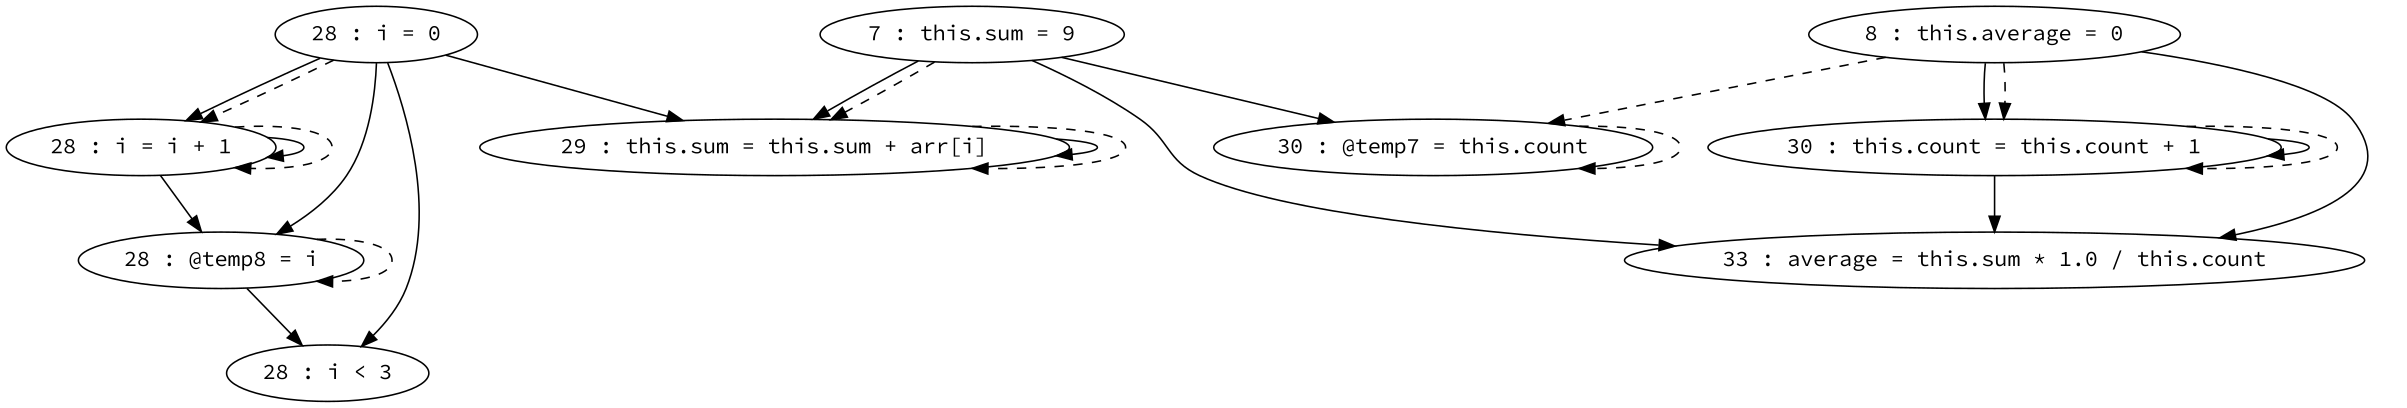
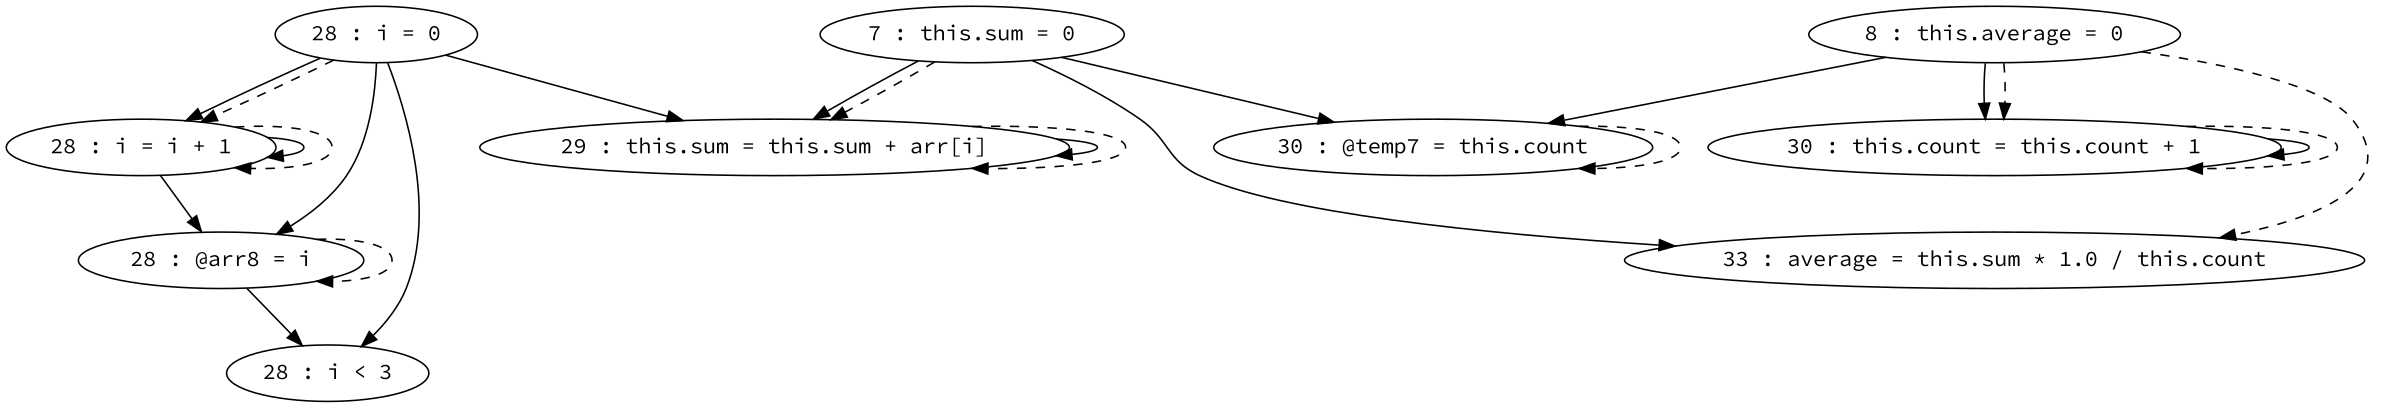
(972, 34) -> (972, 34)
(1725, 89) -> (1725, 89)
(2345, 113) -> (2345, 113)
(1995, 196) -> none
(221, 260) -> (221, 260)
